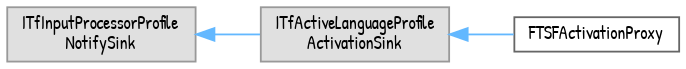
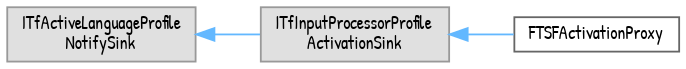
(101, 34) -> (101, 34)
(355, 34) -> (355, 34)
